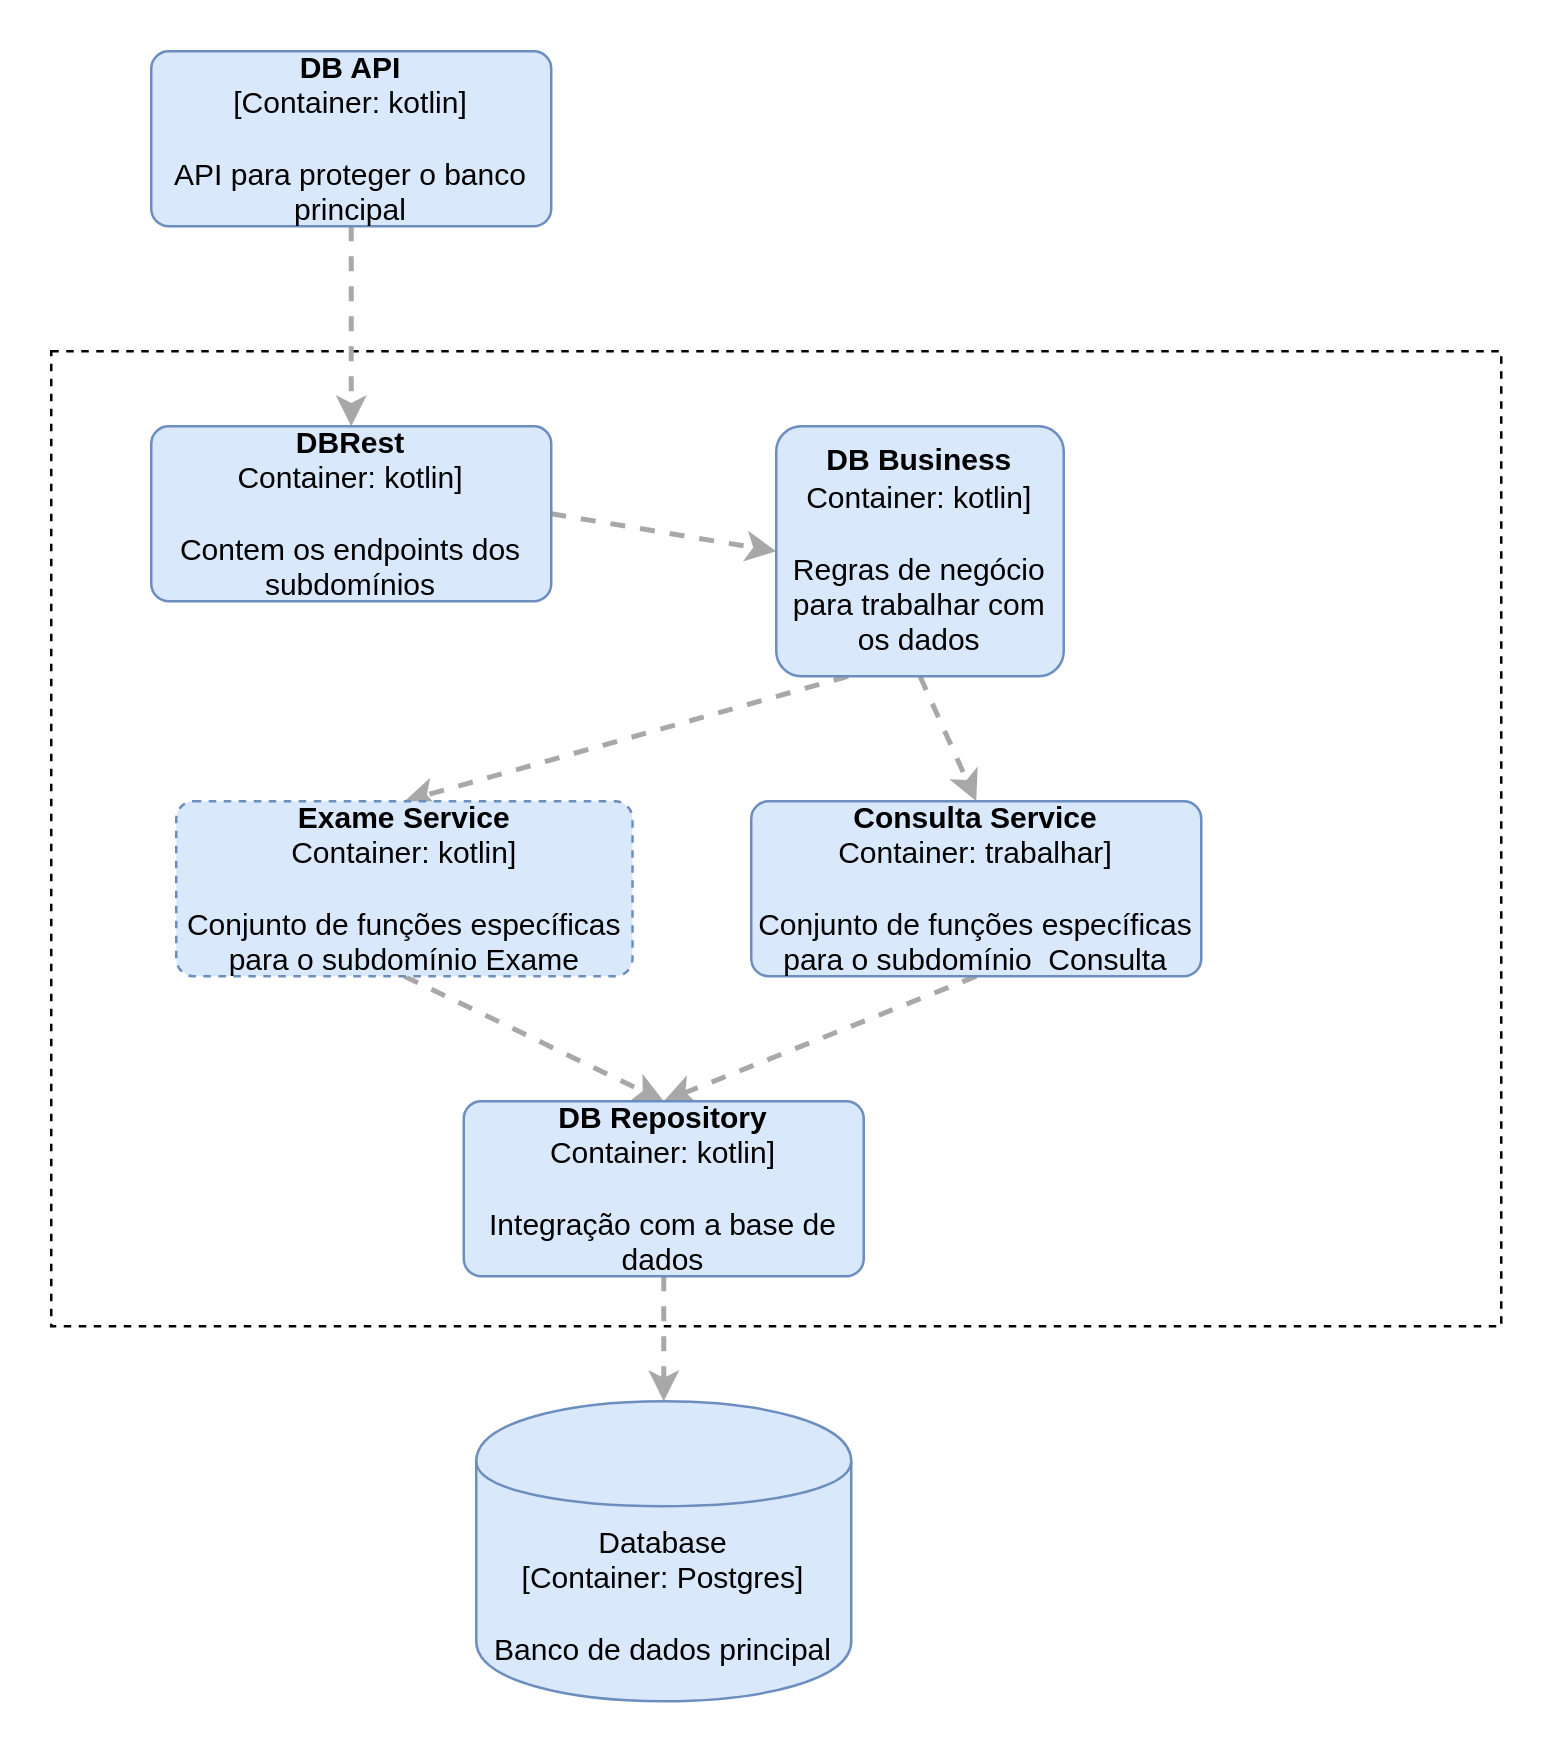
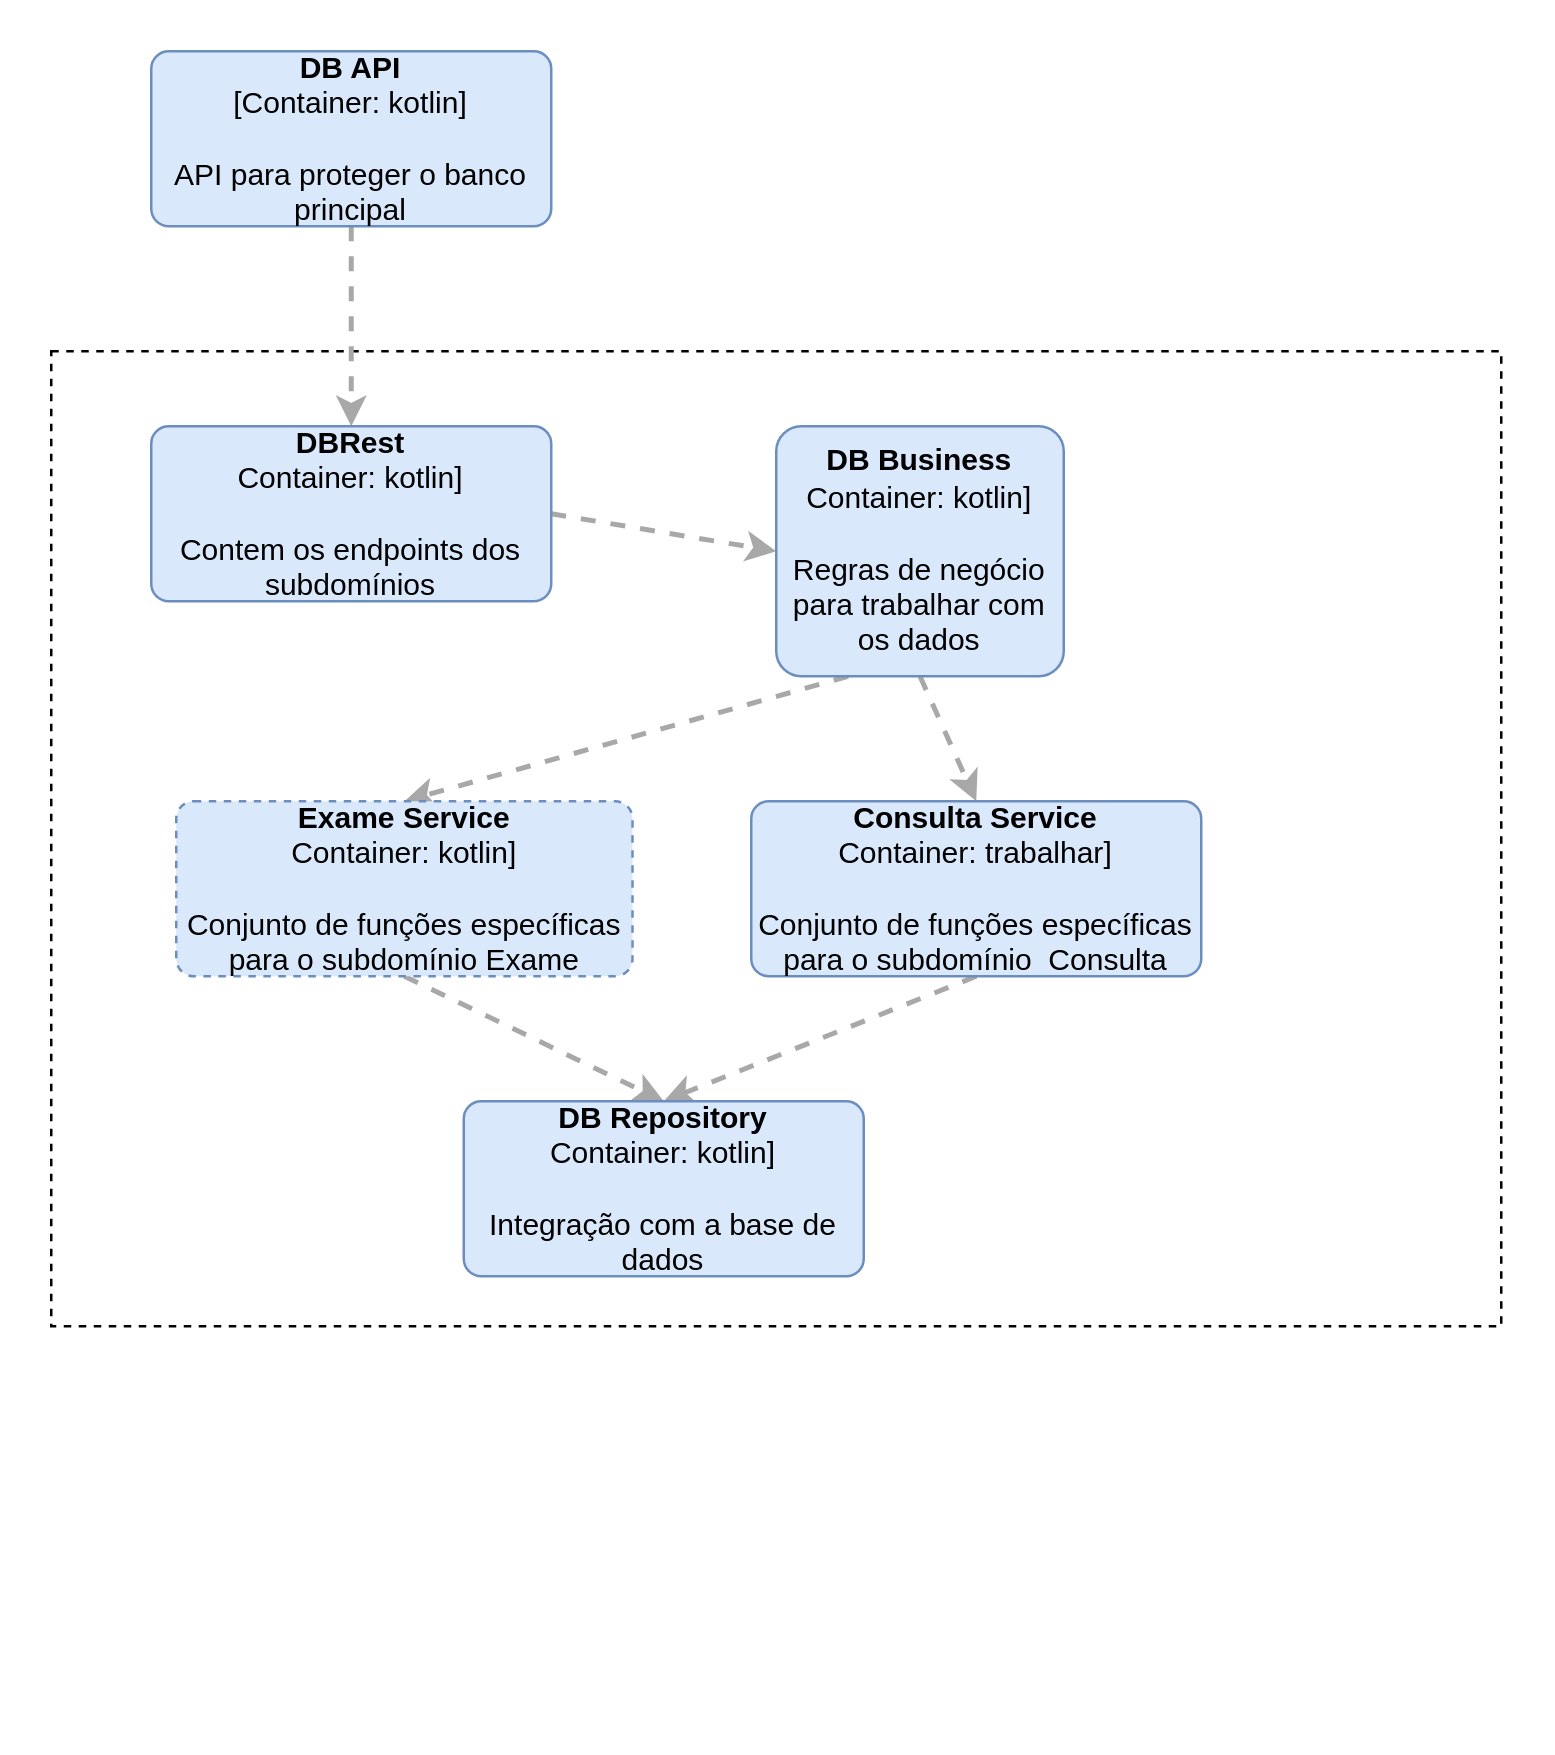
(664, 1313) -> none
(664, 1551) -> none
